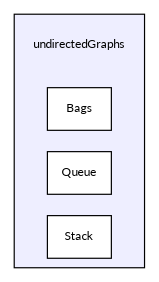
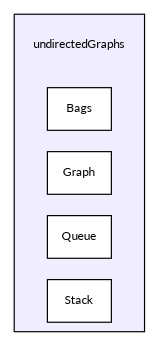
none -> (79, 173)
